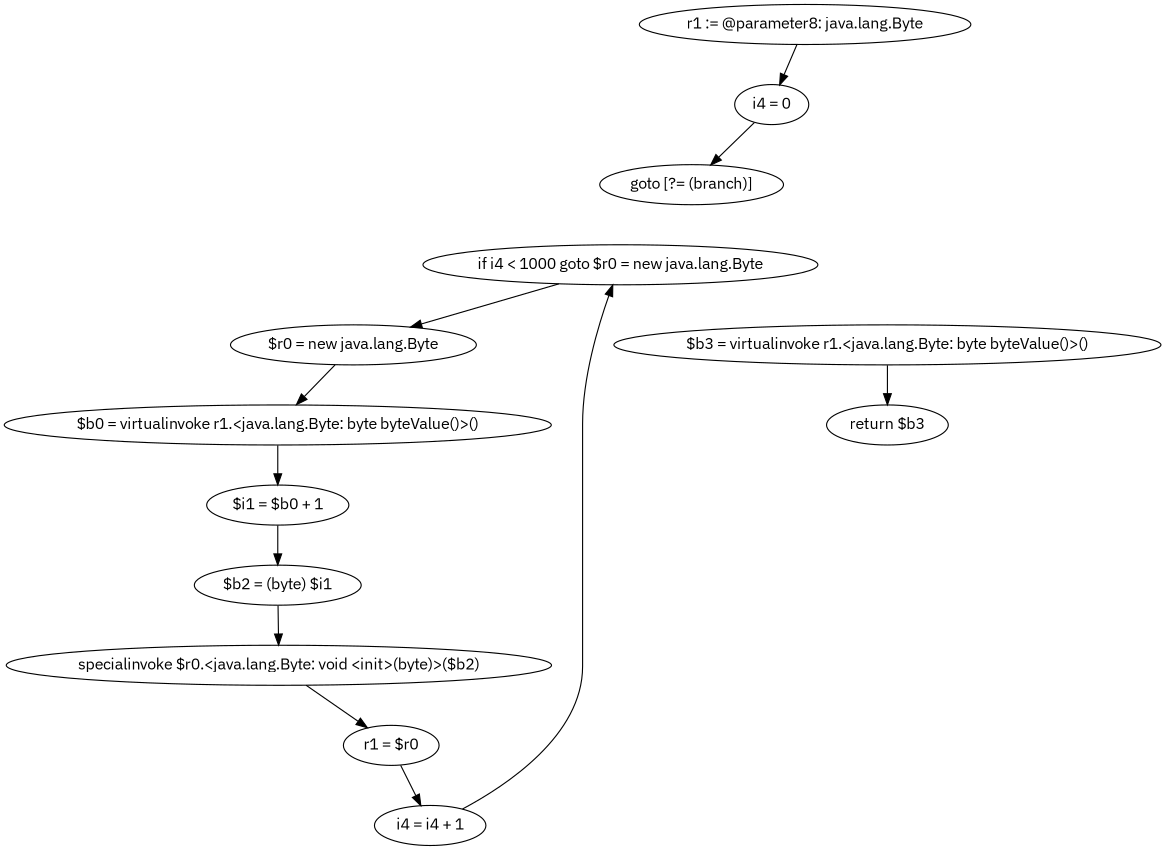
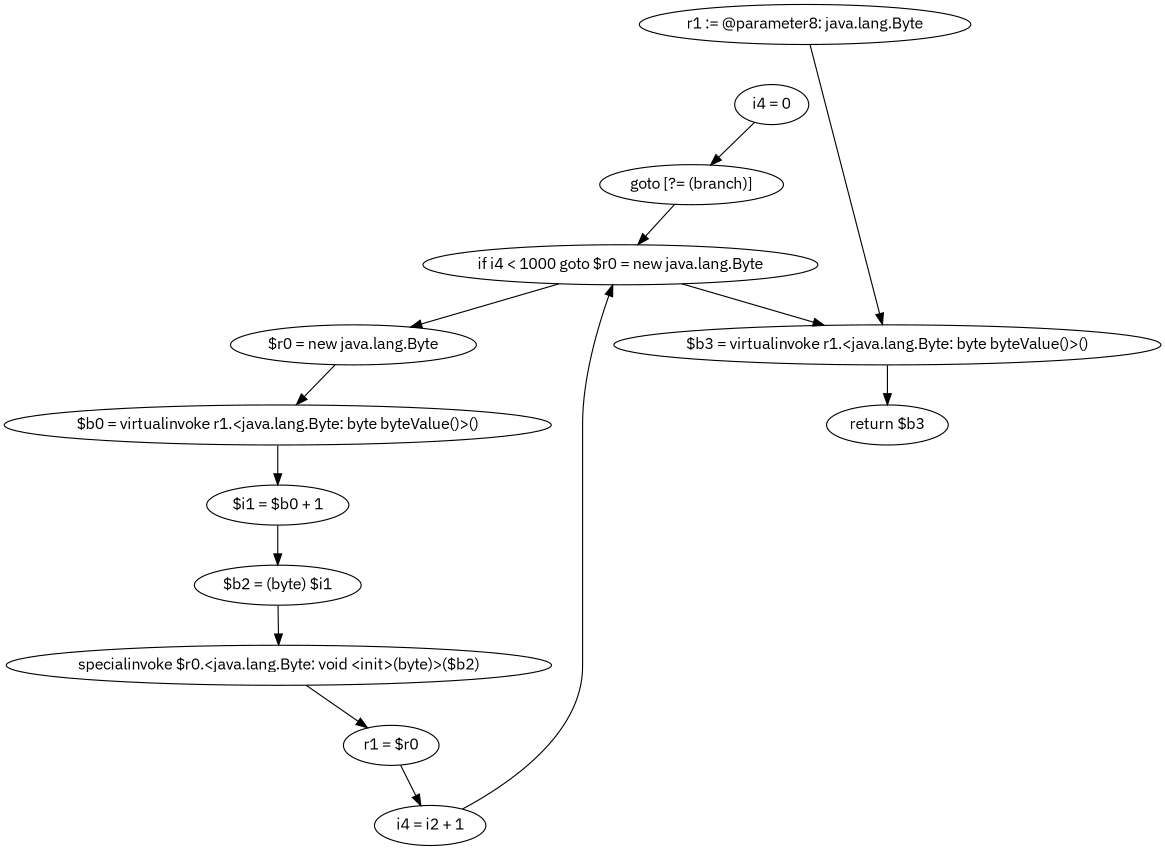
(790, 60) -> (845, 179)
none -> (660, 220)
none -> (748, 303)
(430, 825) -> (430, 825)
